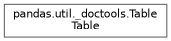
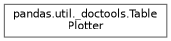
(86, 21) -> (86, 21)
